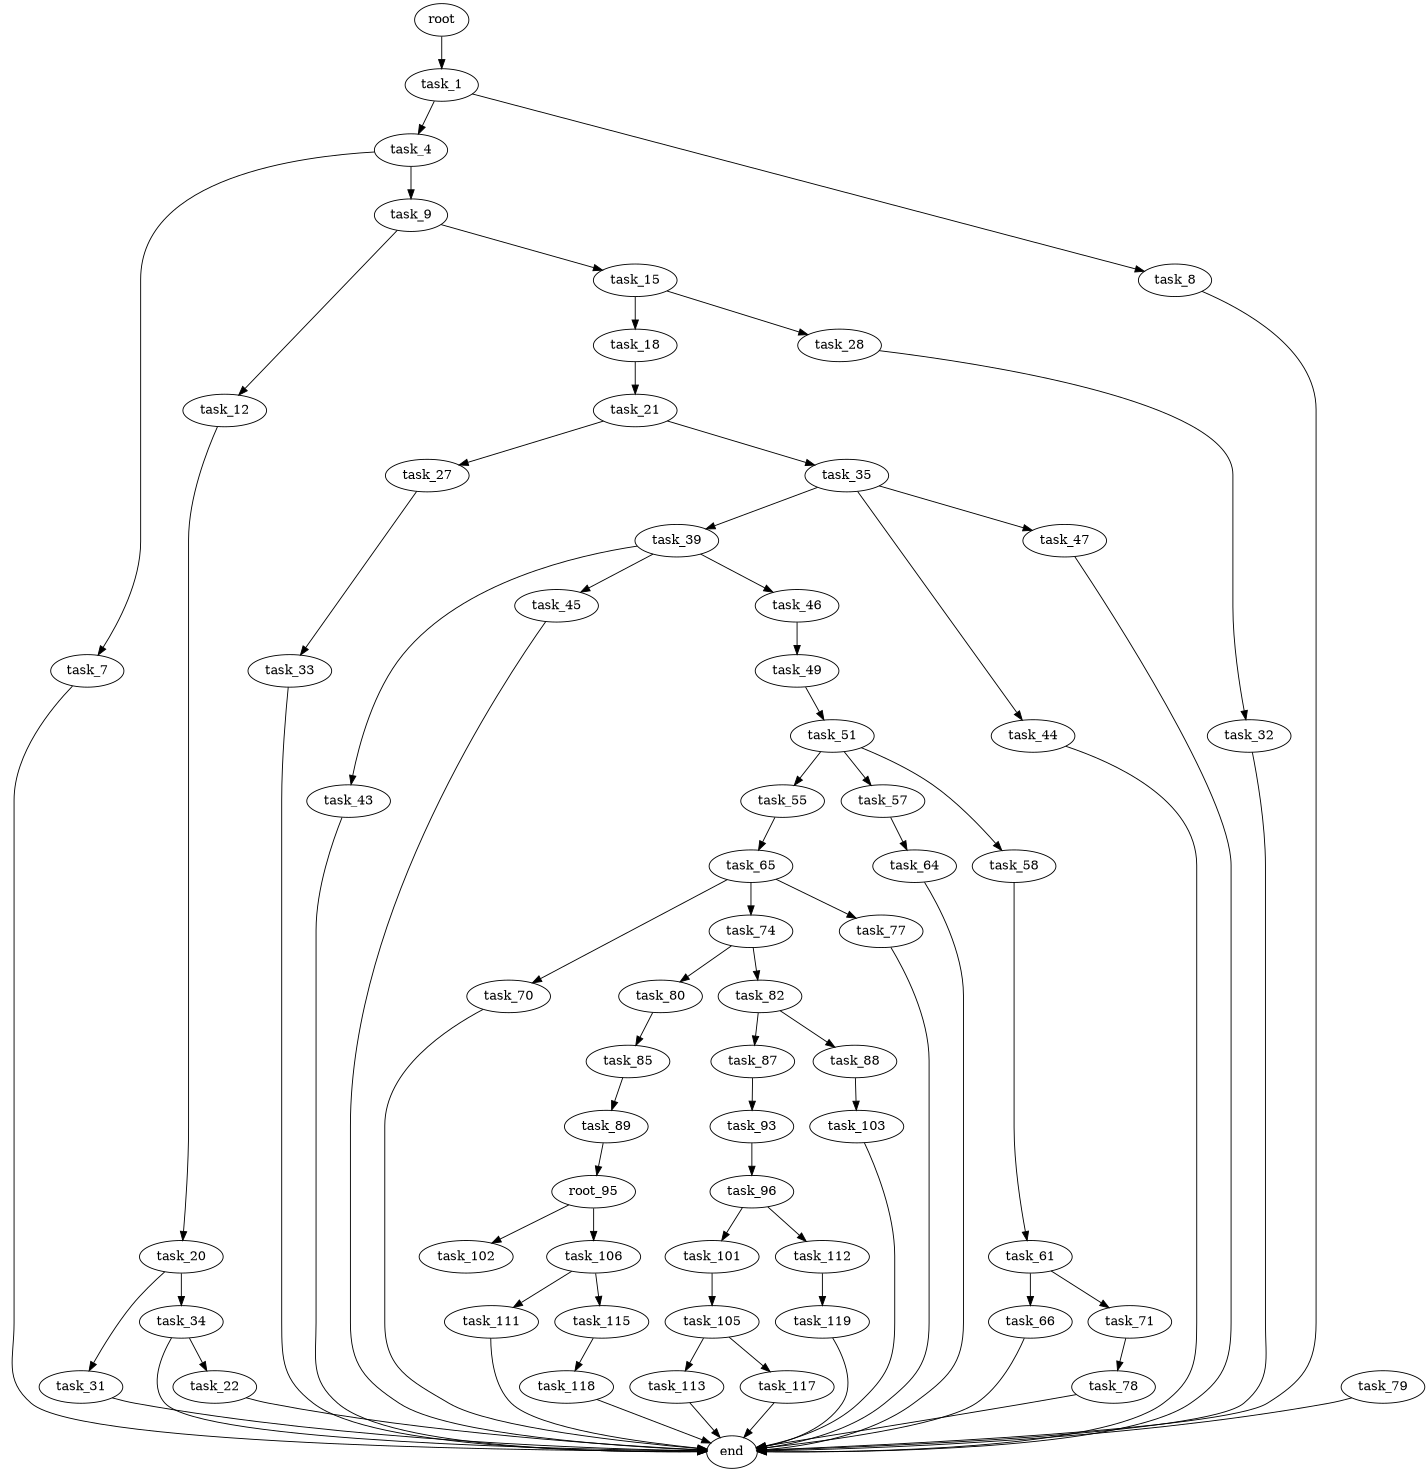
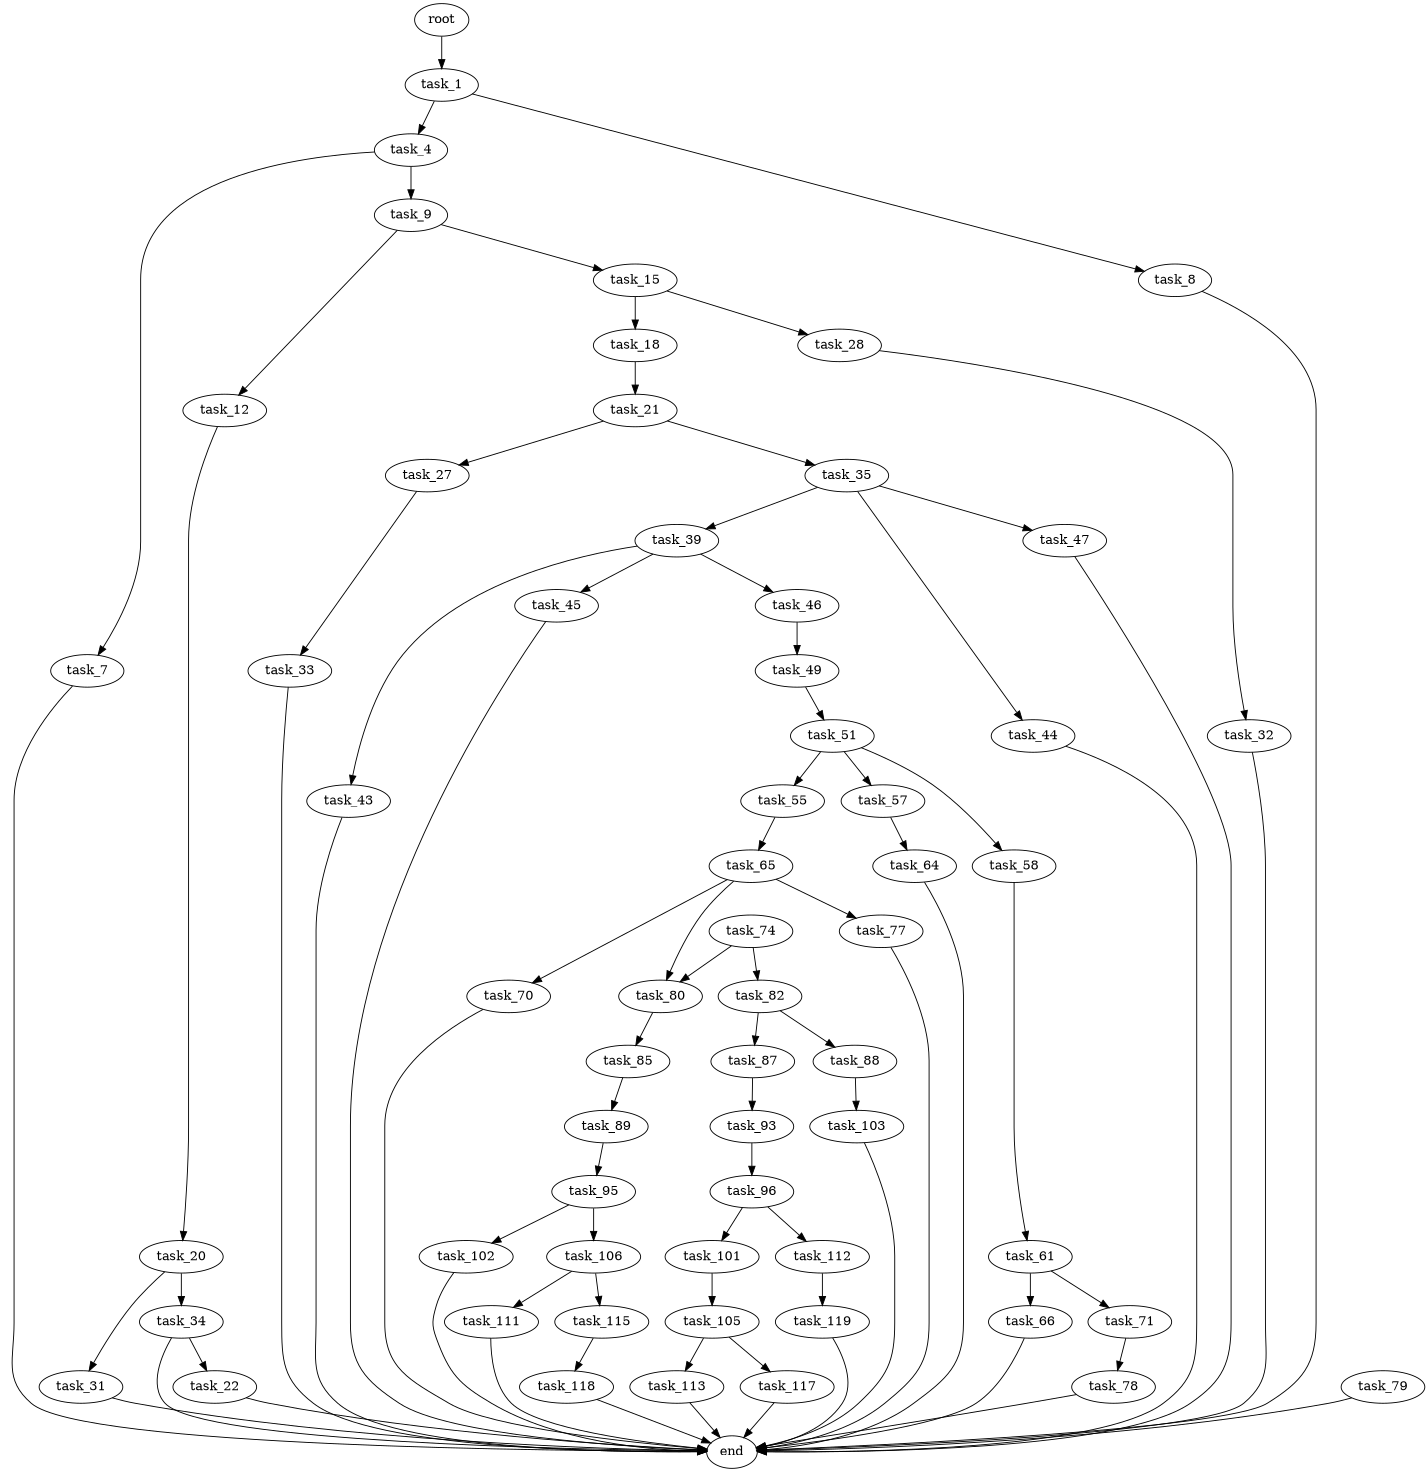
(751, 894) -> (696, 922)
(594, 1192) -> (594, 1192)
none -> (516, 1416)
